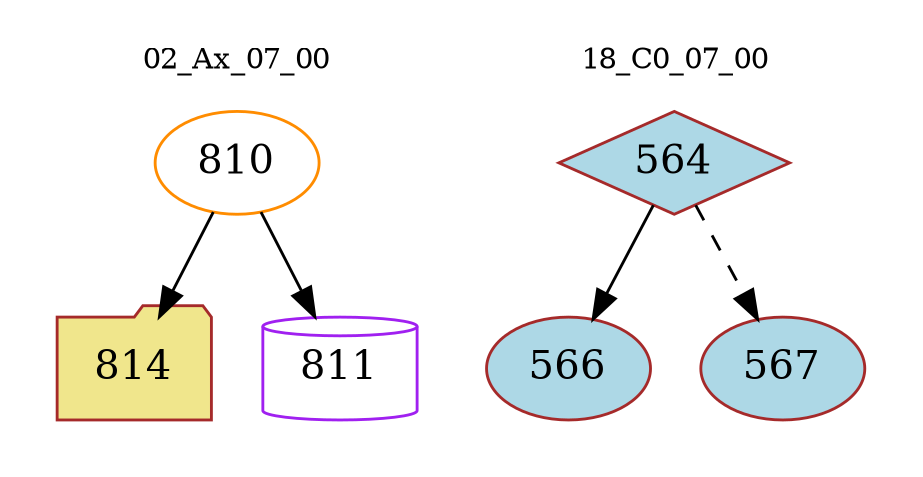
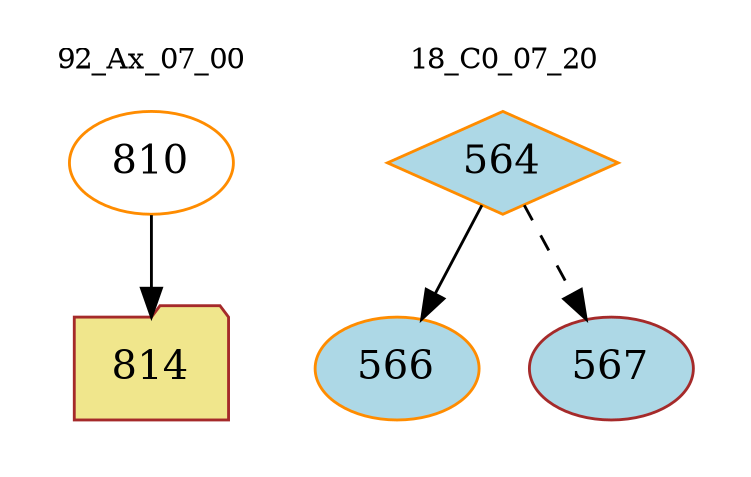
(237, 61) -> (151, 61)
(676, 61) -> (504, 61)
(674, 163) -> (503, 163)
(340, 369) -> none
(569, 369) -> (397, 369)
